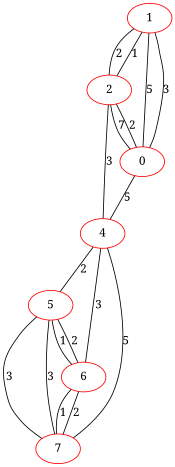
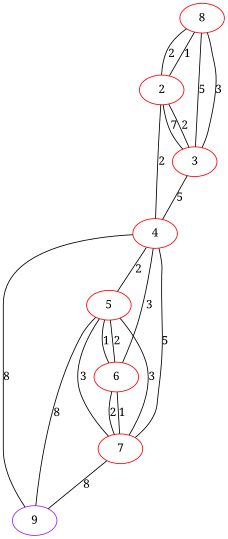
(150, 18) -> (202, 18)
(109, 162) -> (162, 162)
(142, 162) -> (195, 162)
none -> (35, 521)
